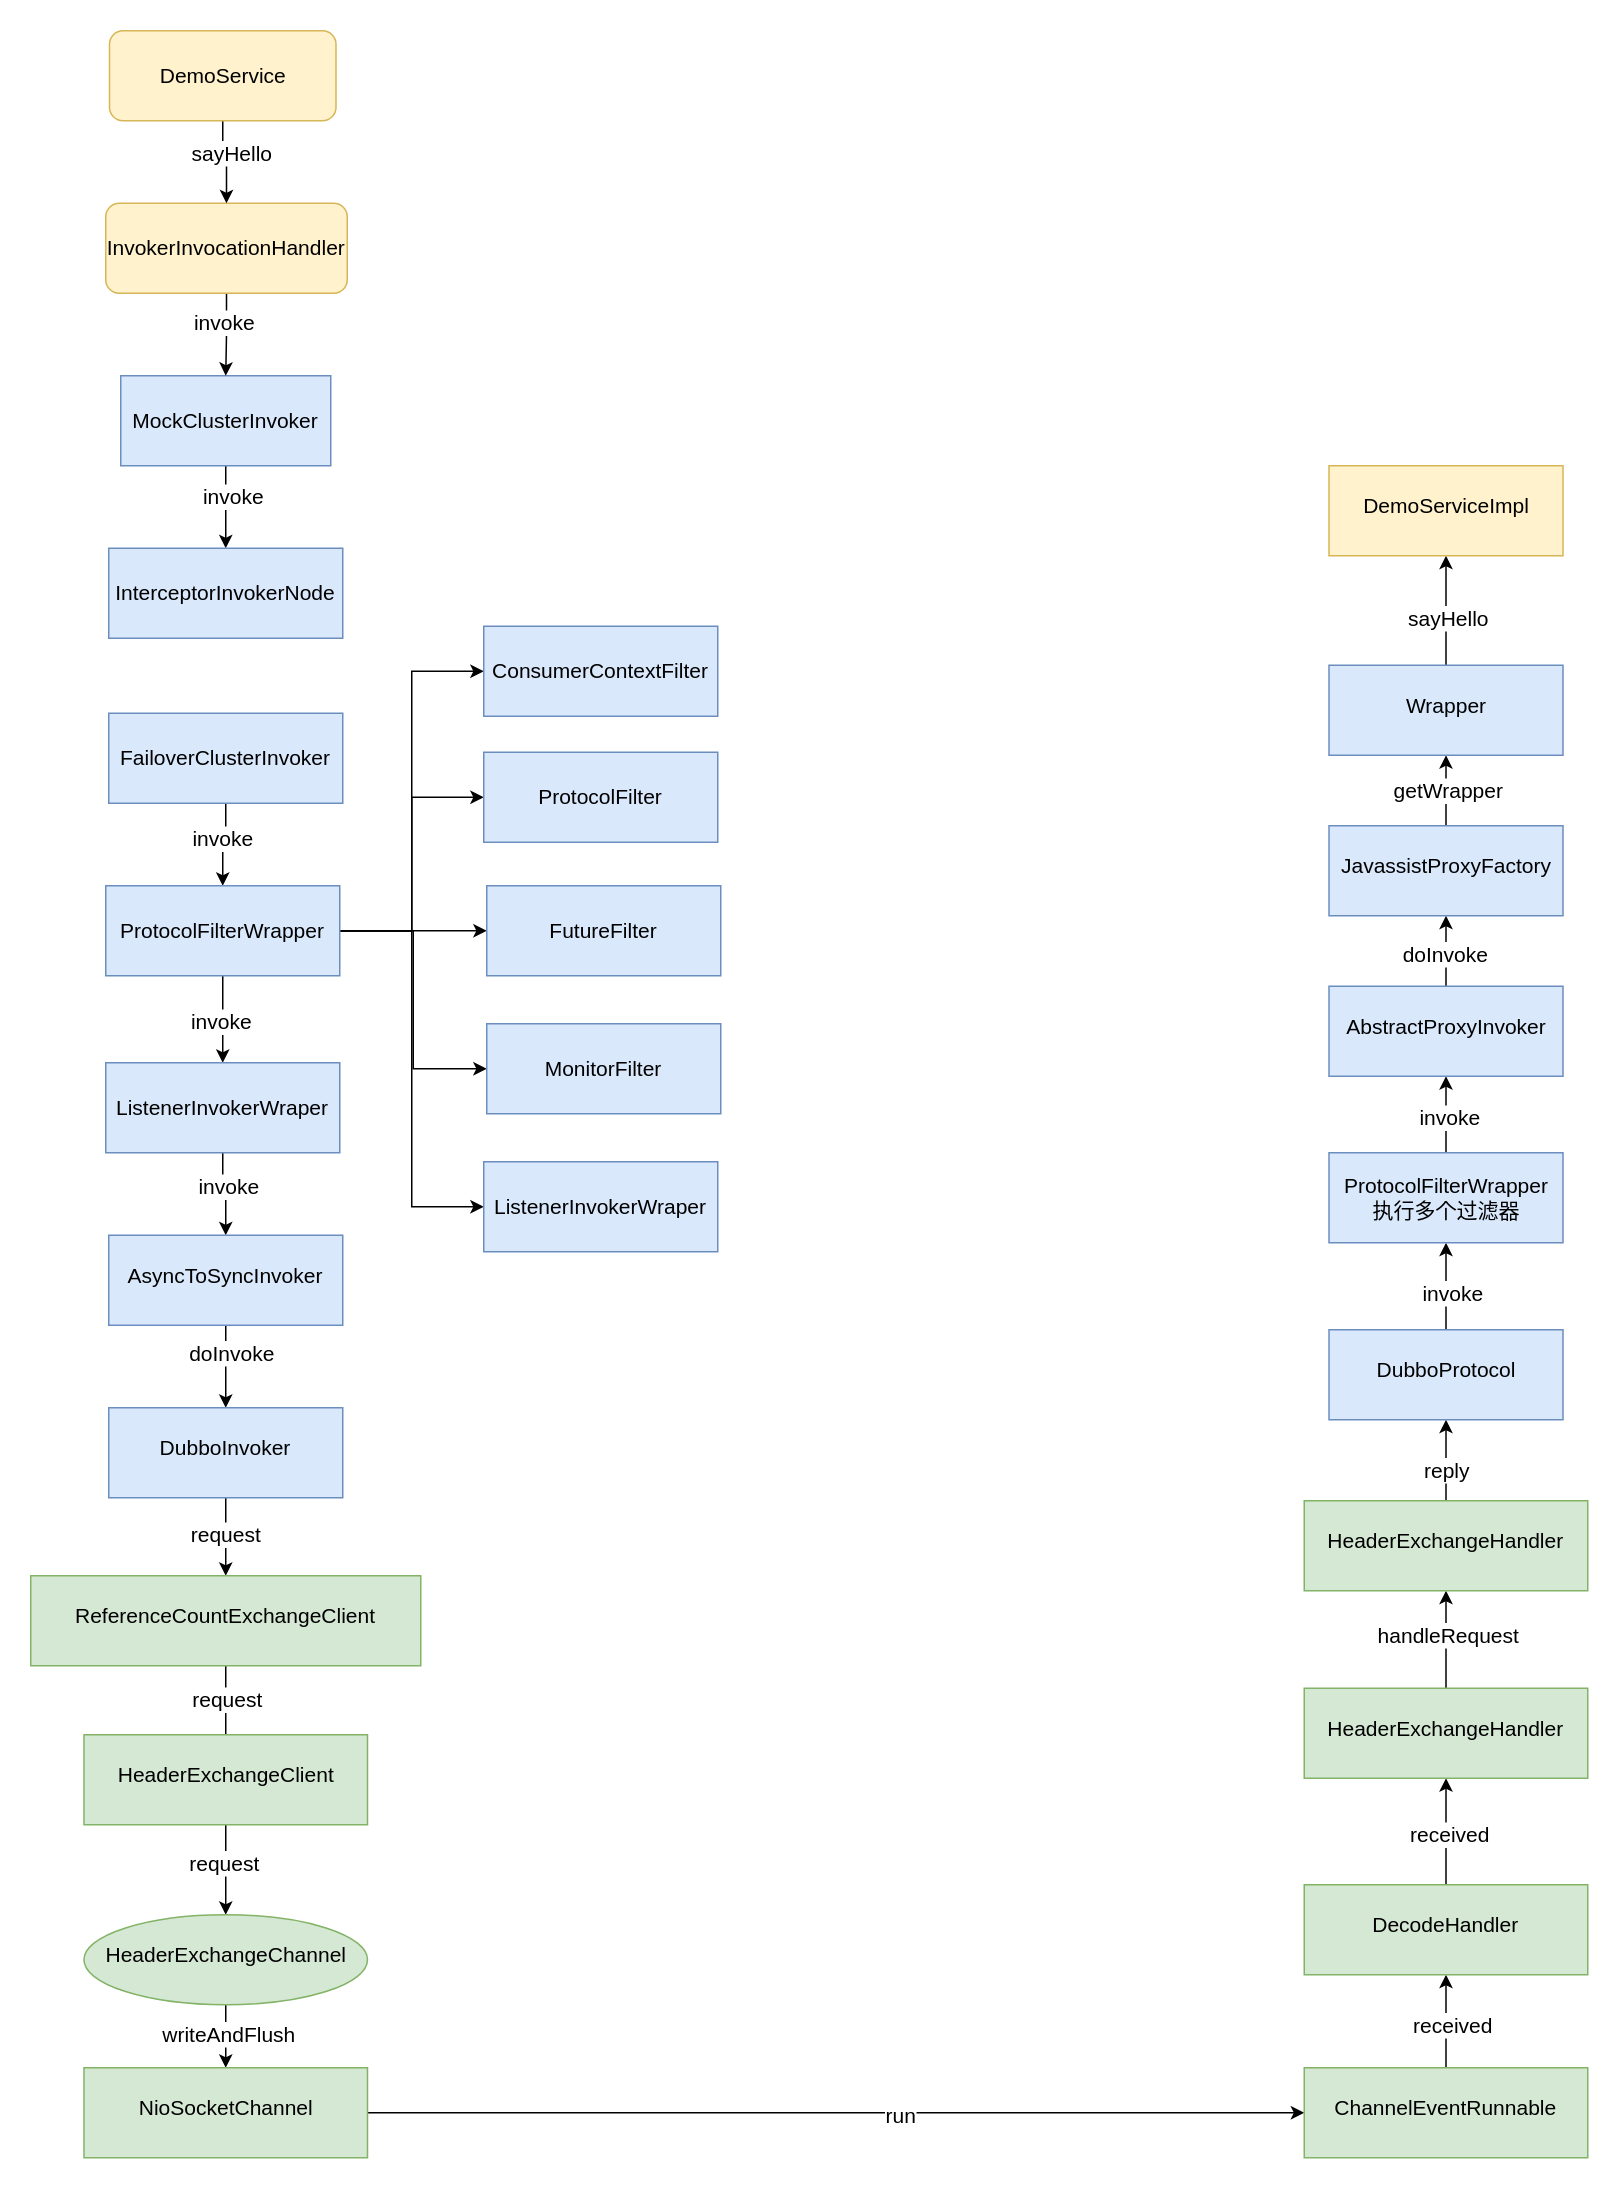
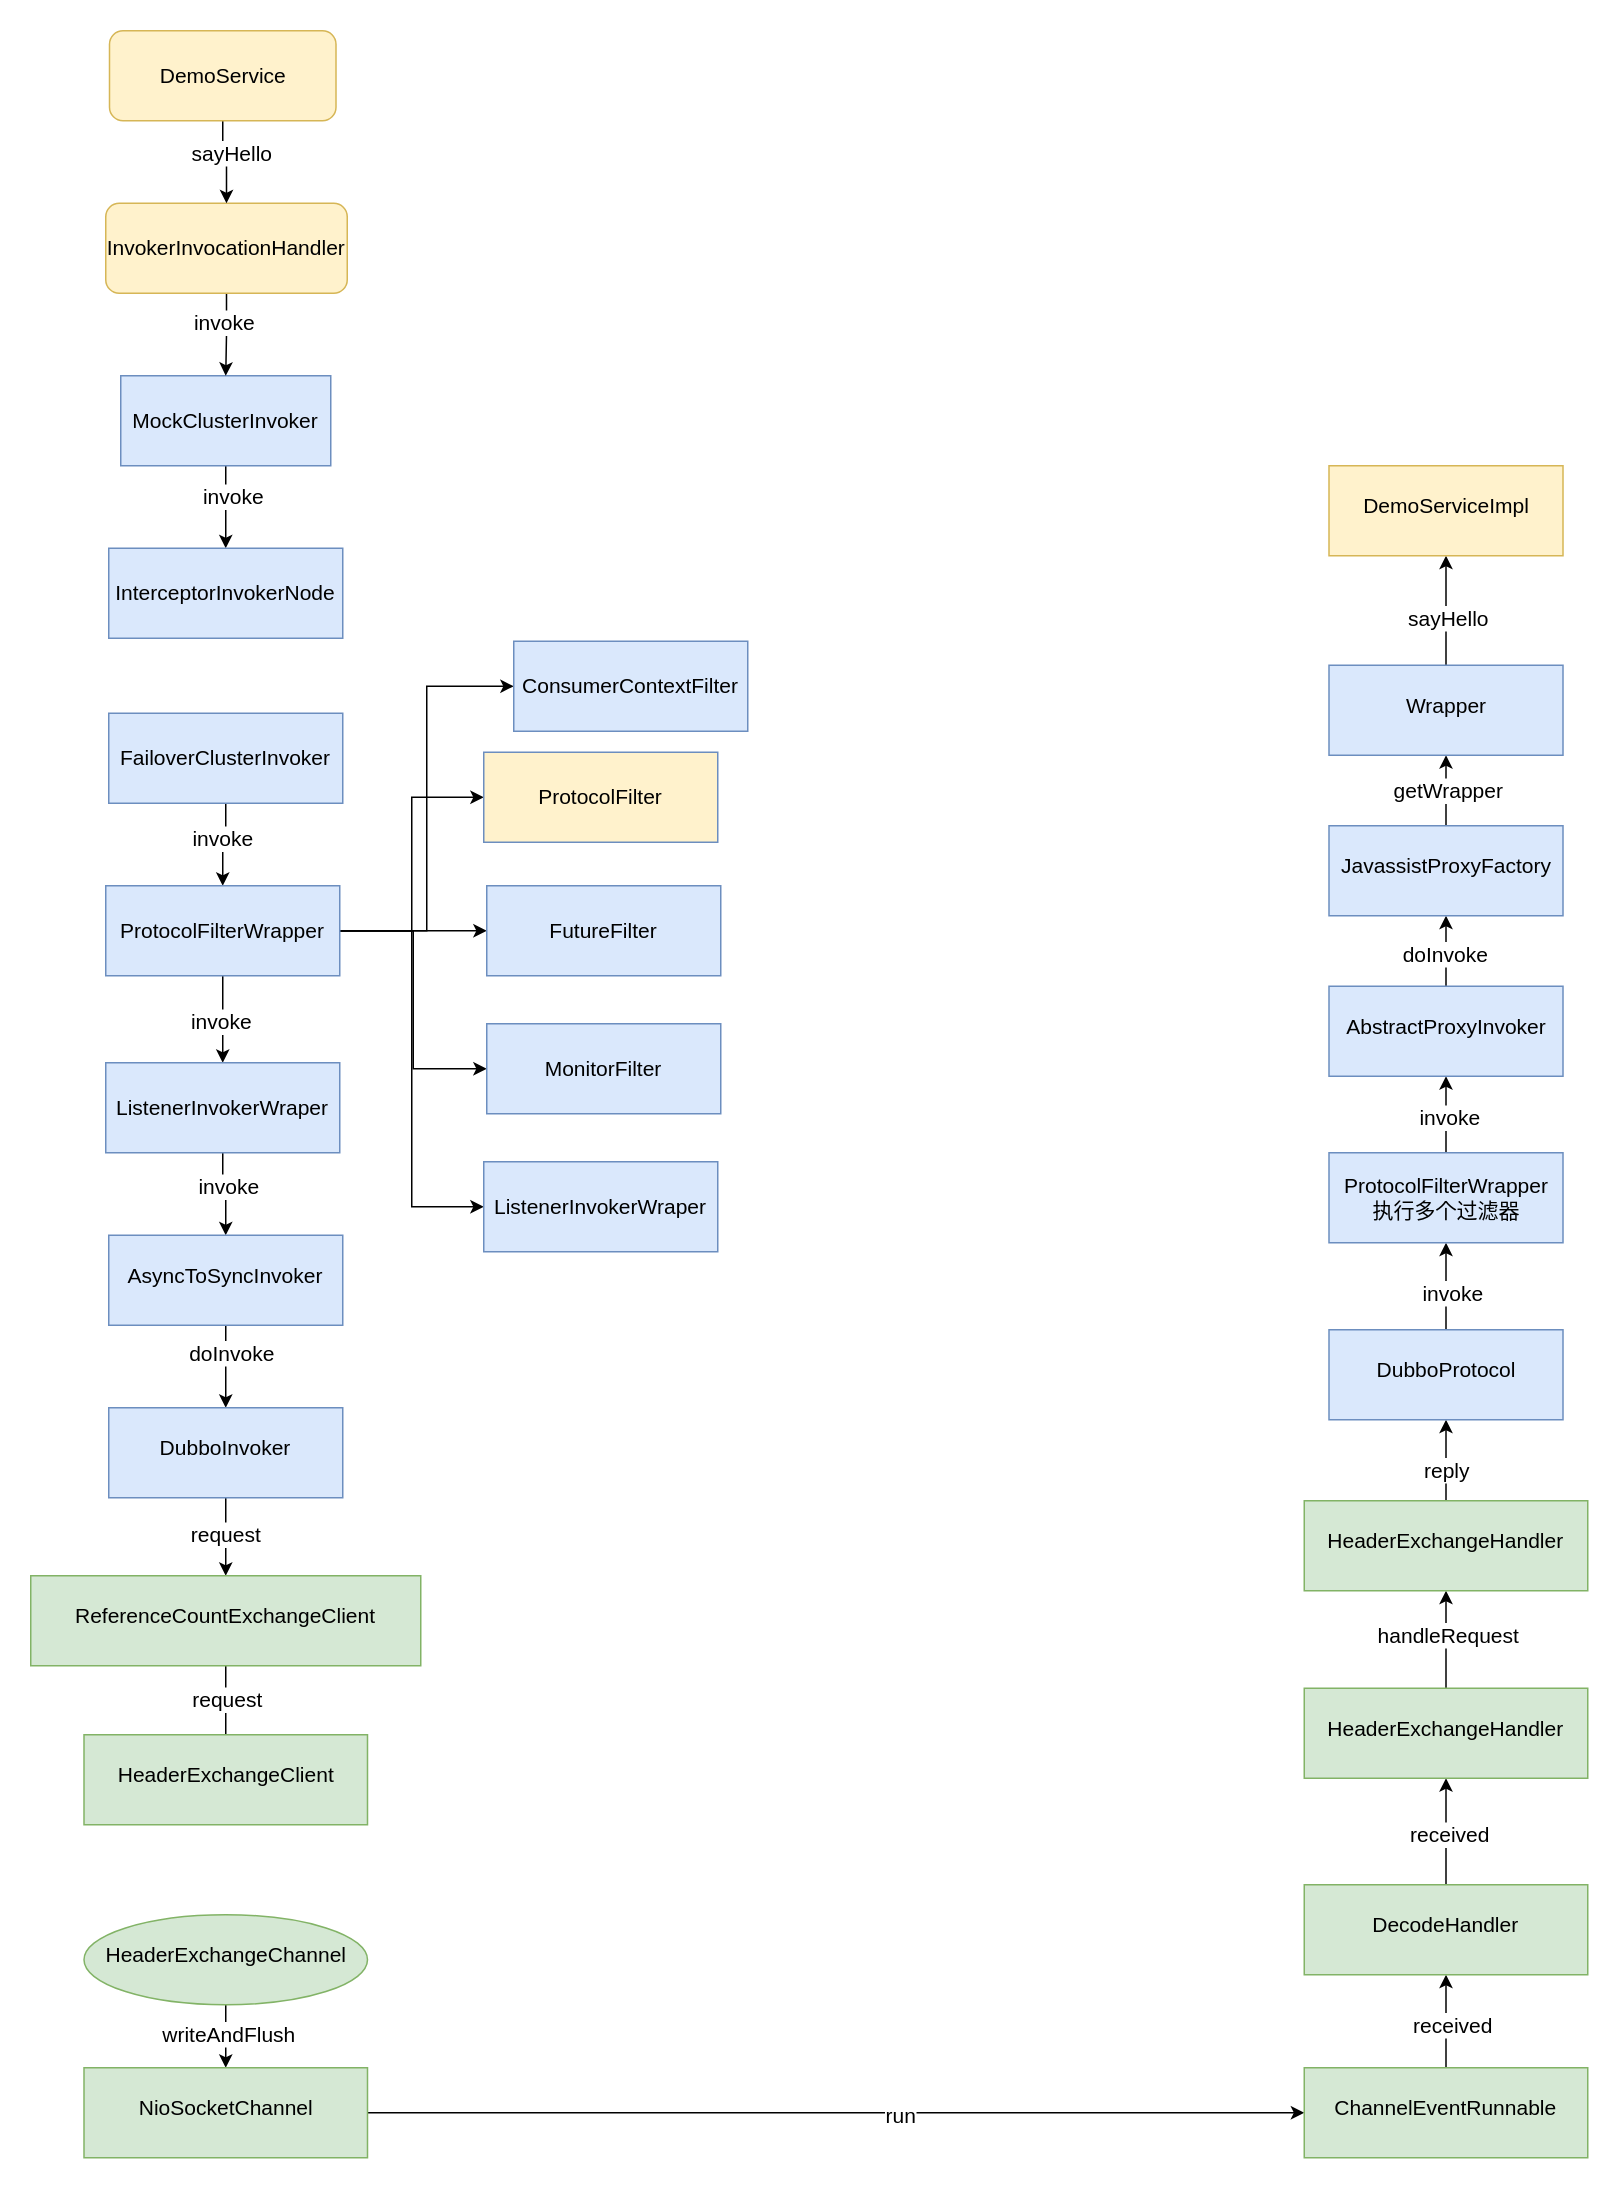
(601, 671) -> (631, 686)
(601, 797) -> (601, 797)
(226, 1865) -> none
